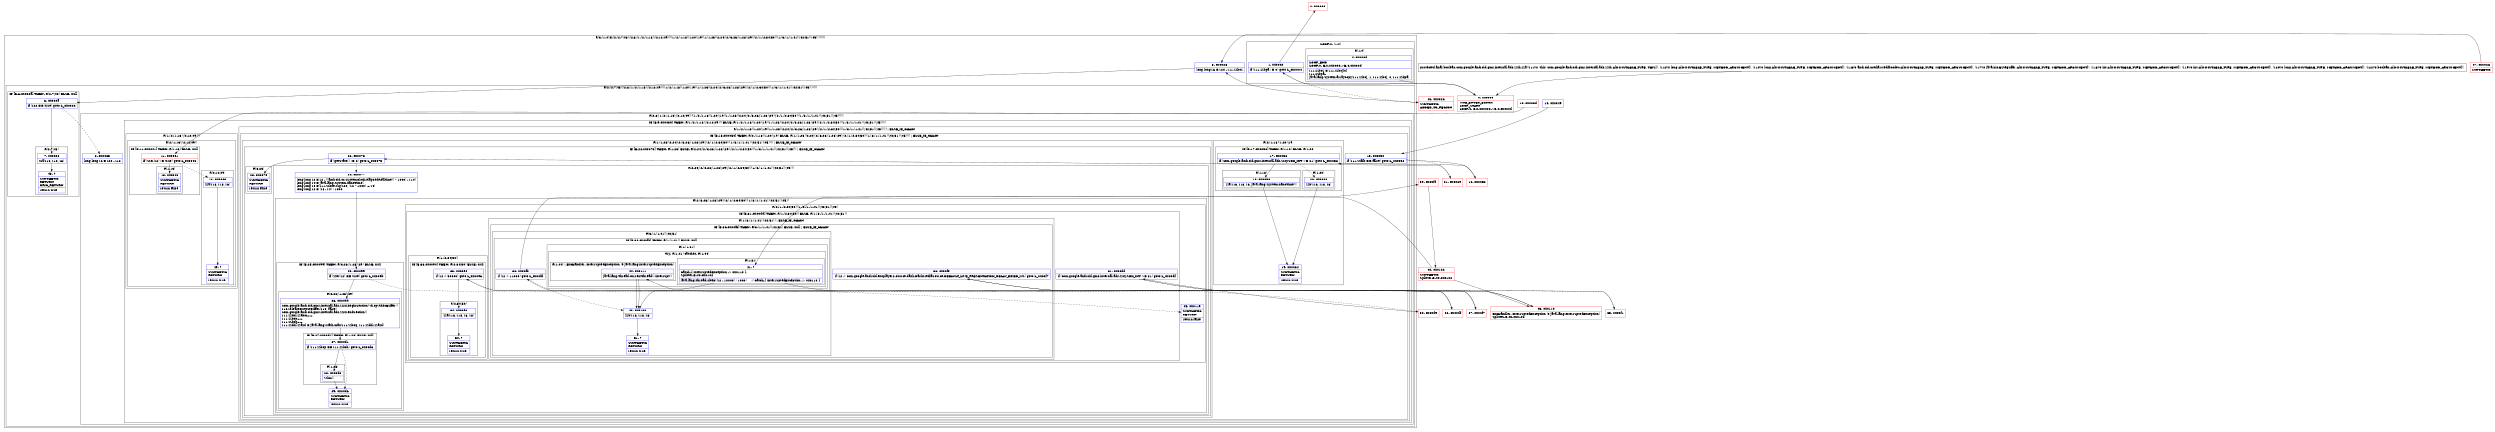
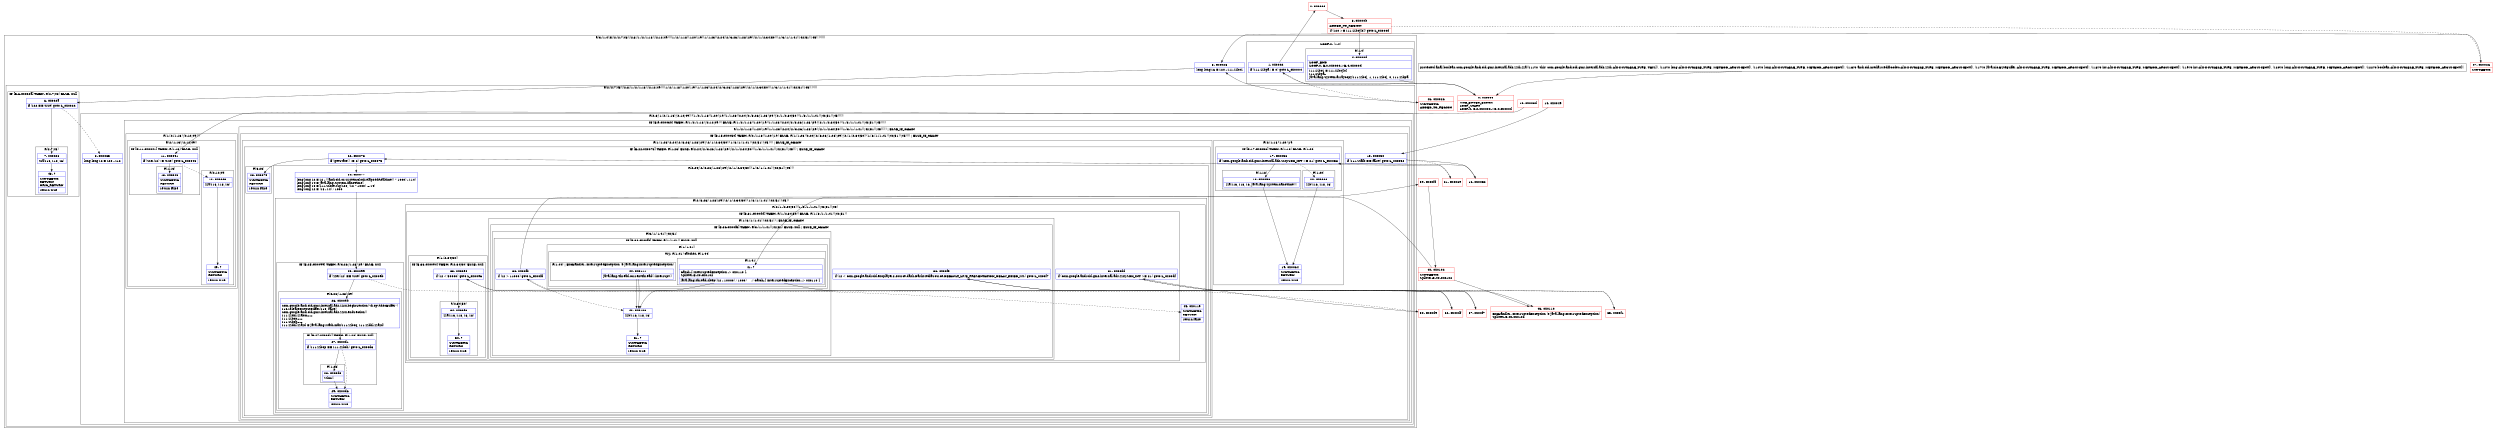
none -> (1359, 26)
(1553, 104) -> (1553, 104)
(170, 159) -> (170, 159)
(751, 261) -> (751, 261)
(1091, 291) -> none
